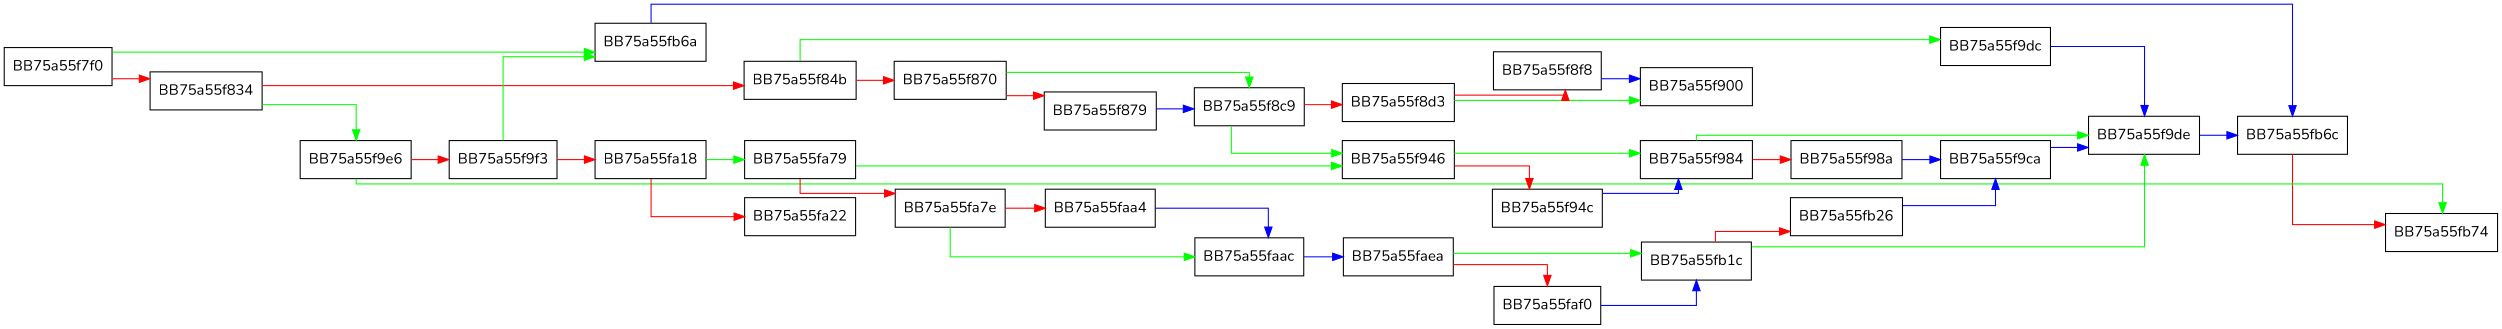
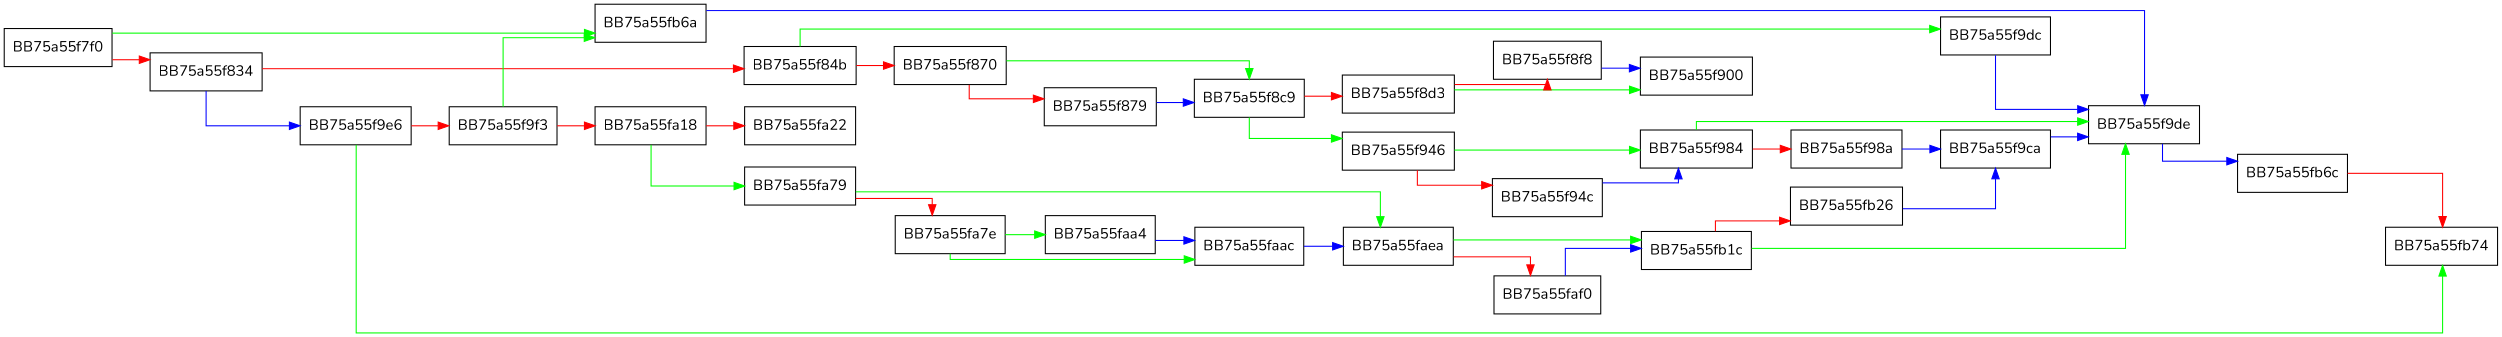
(1513, 4) -> (1468, 11)
(322, 105) -> (230, 126)
(1094, 166) -> (1130, 192)
(1020, 208) -> (1020, 235)
